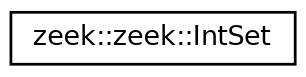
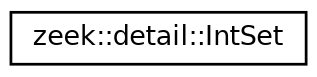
(153, 38) -> (159, 38)
